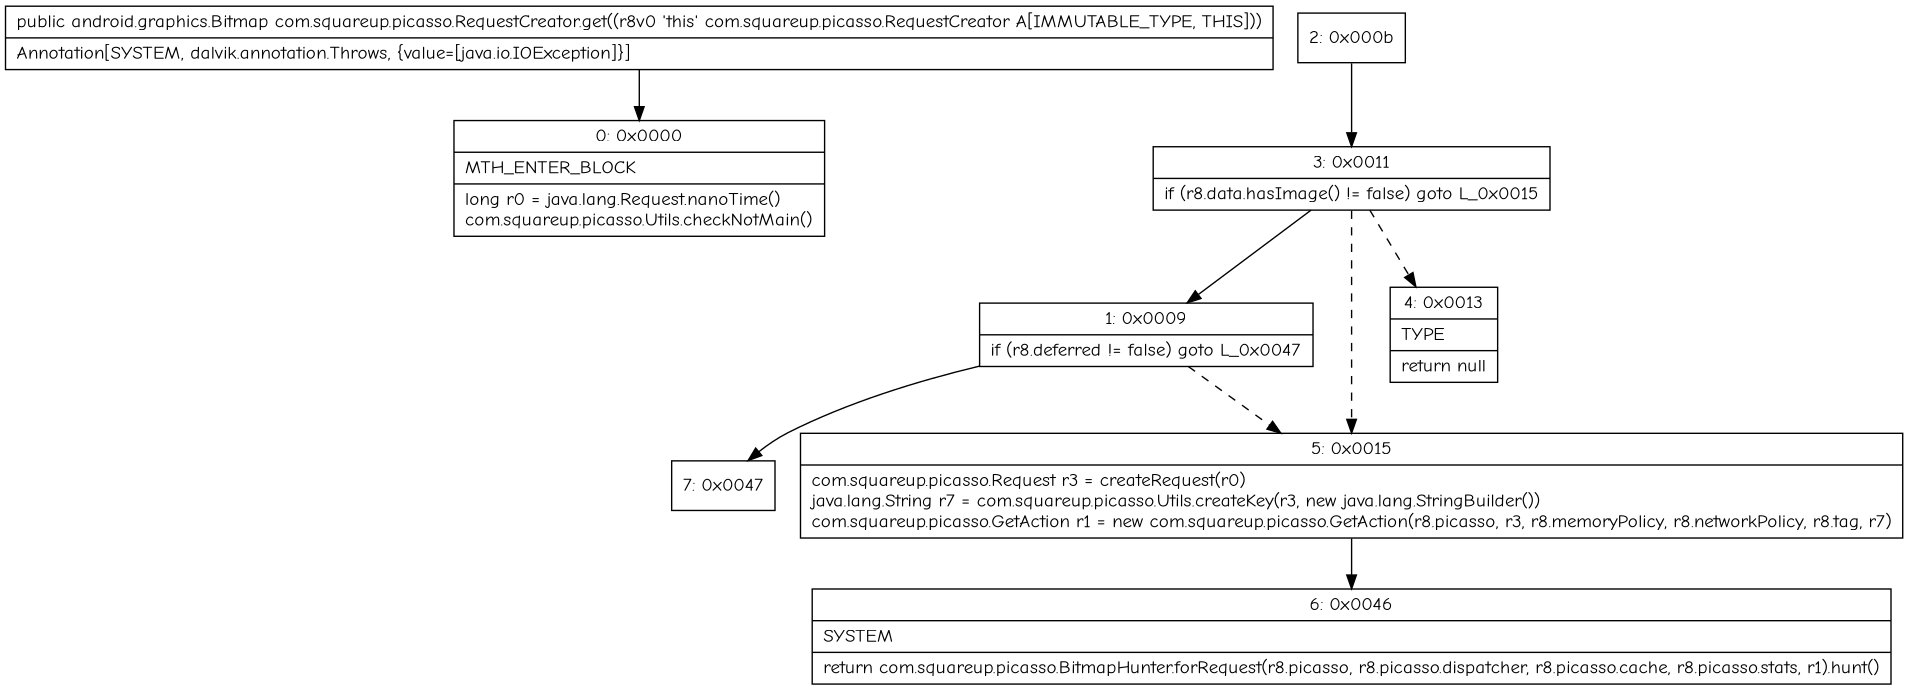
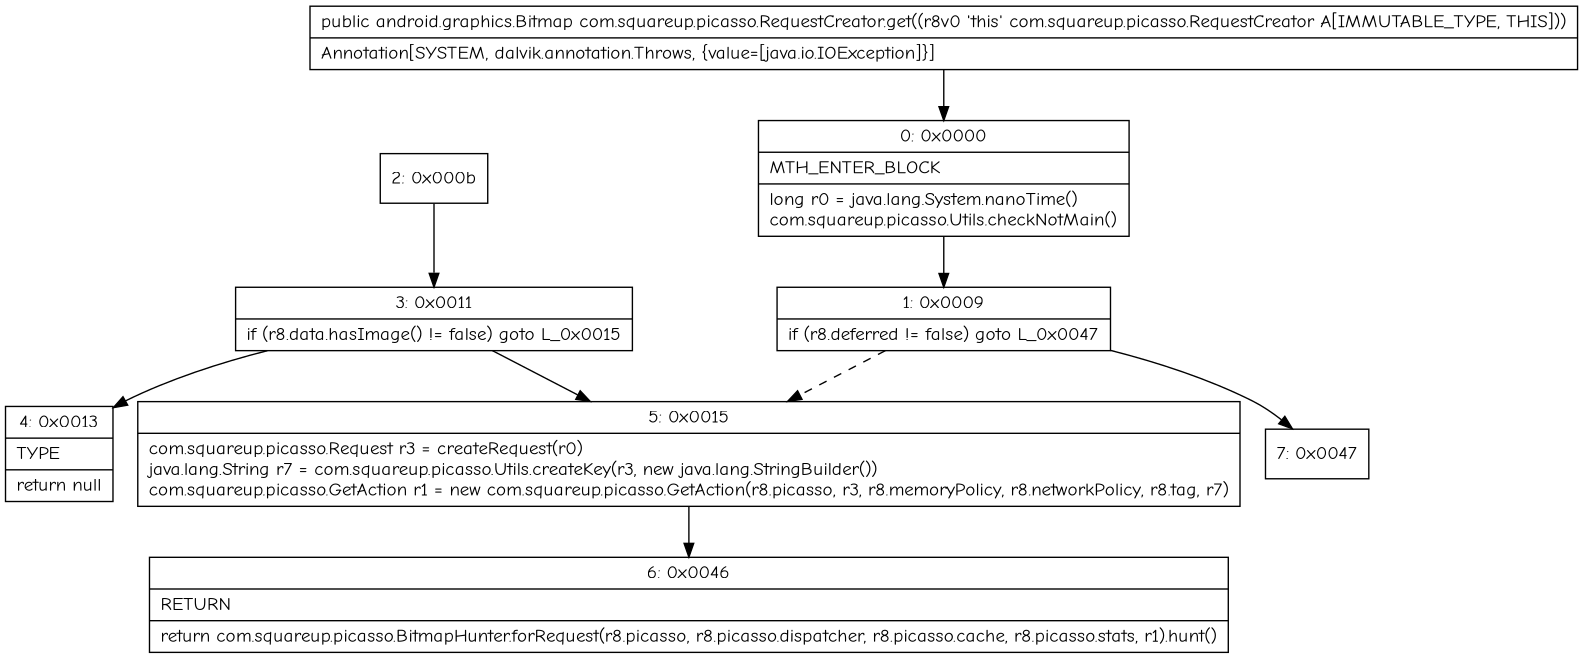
(623, 199) -> (924, 199)
(1389, 242) -> (195, 372)
(1255, 252) -> (944, 255)
(1352, 315) -> (535, 373)
(859, 636) -> (196, 604)
